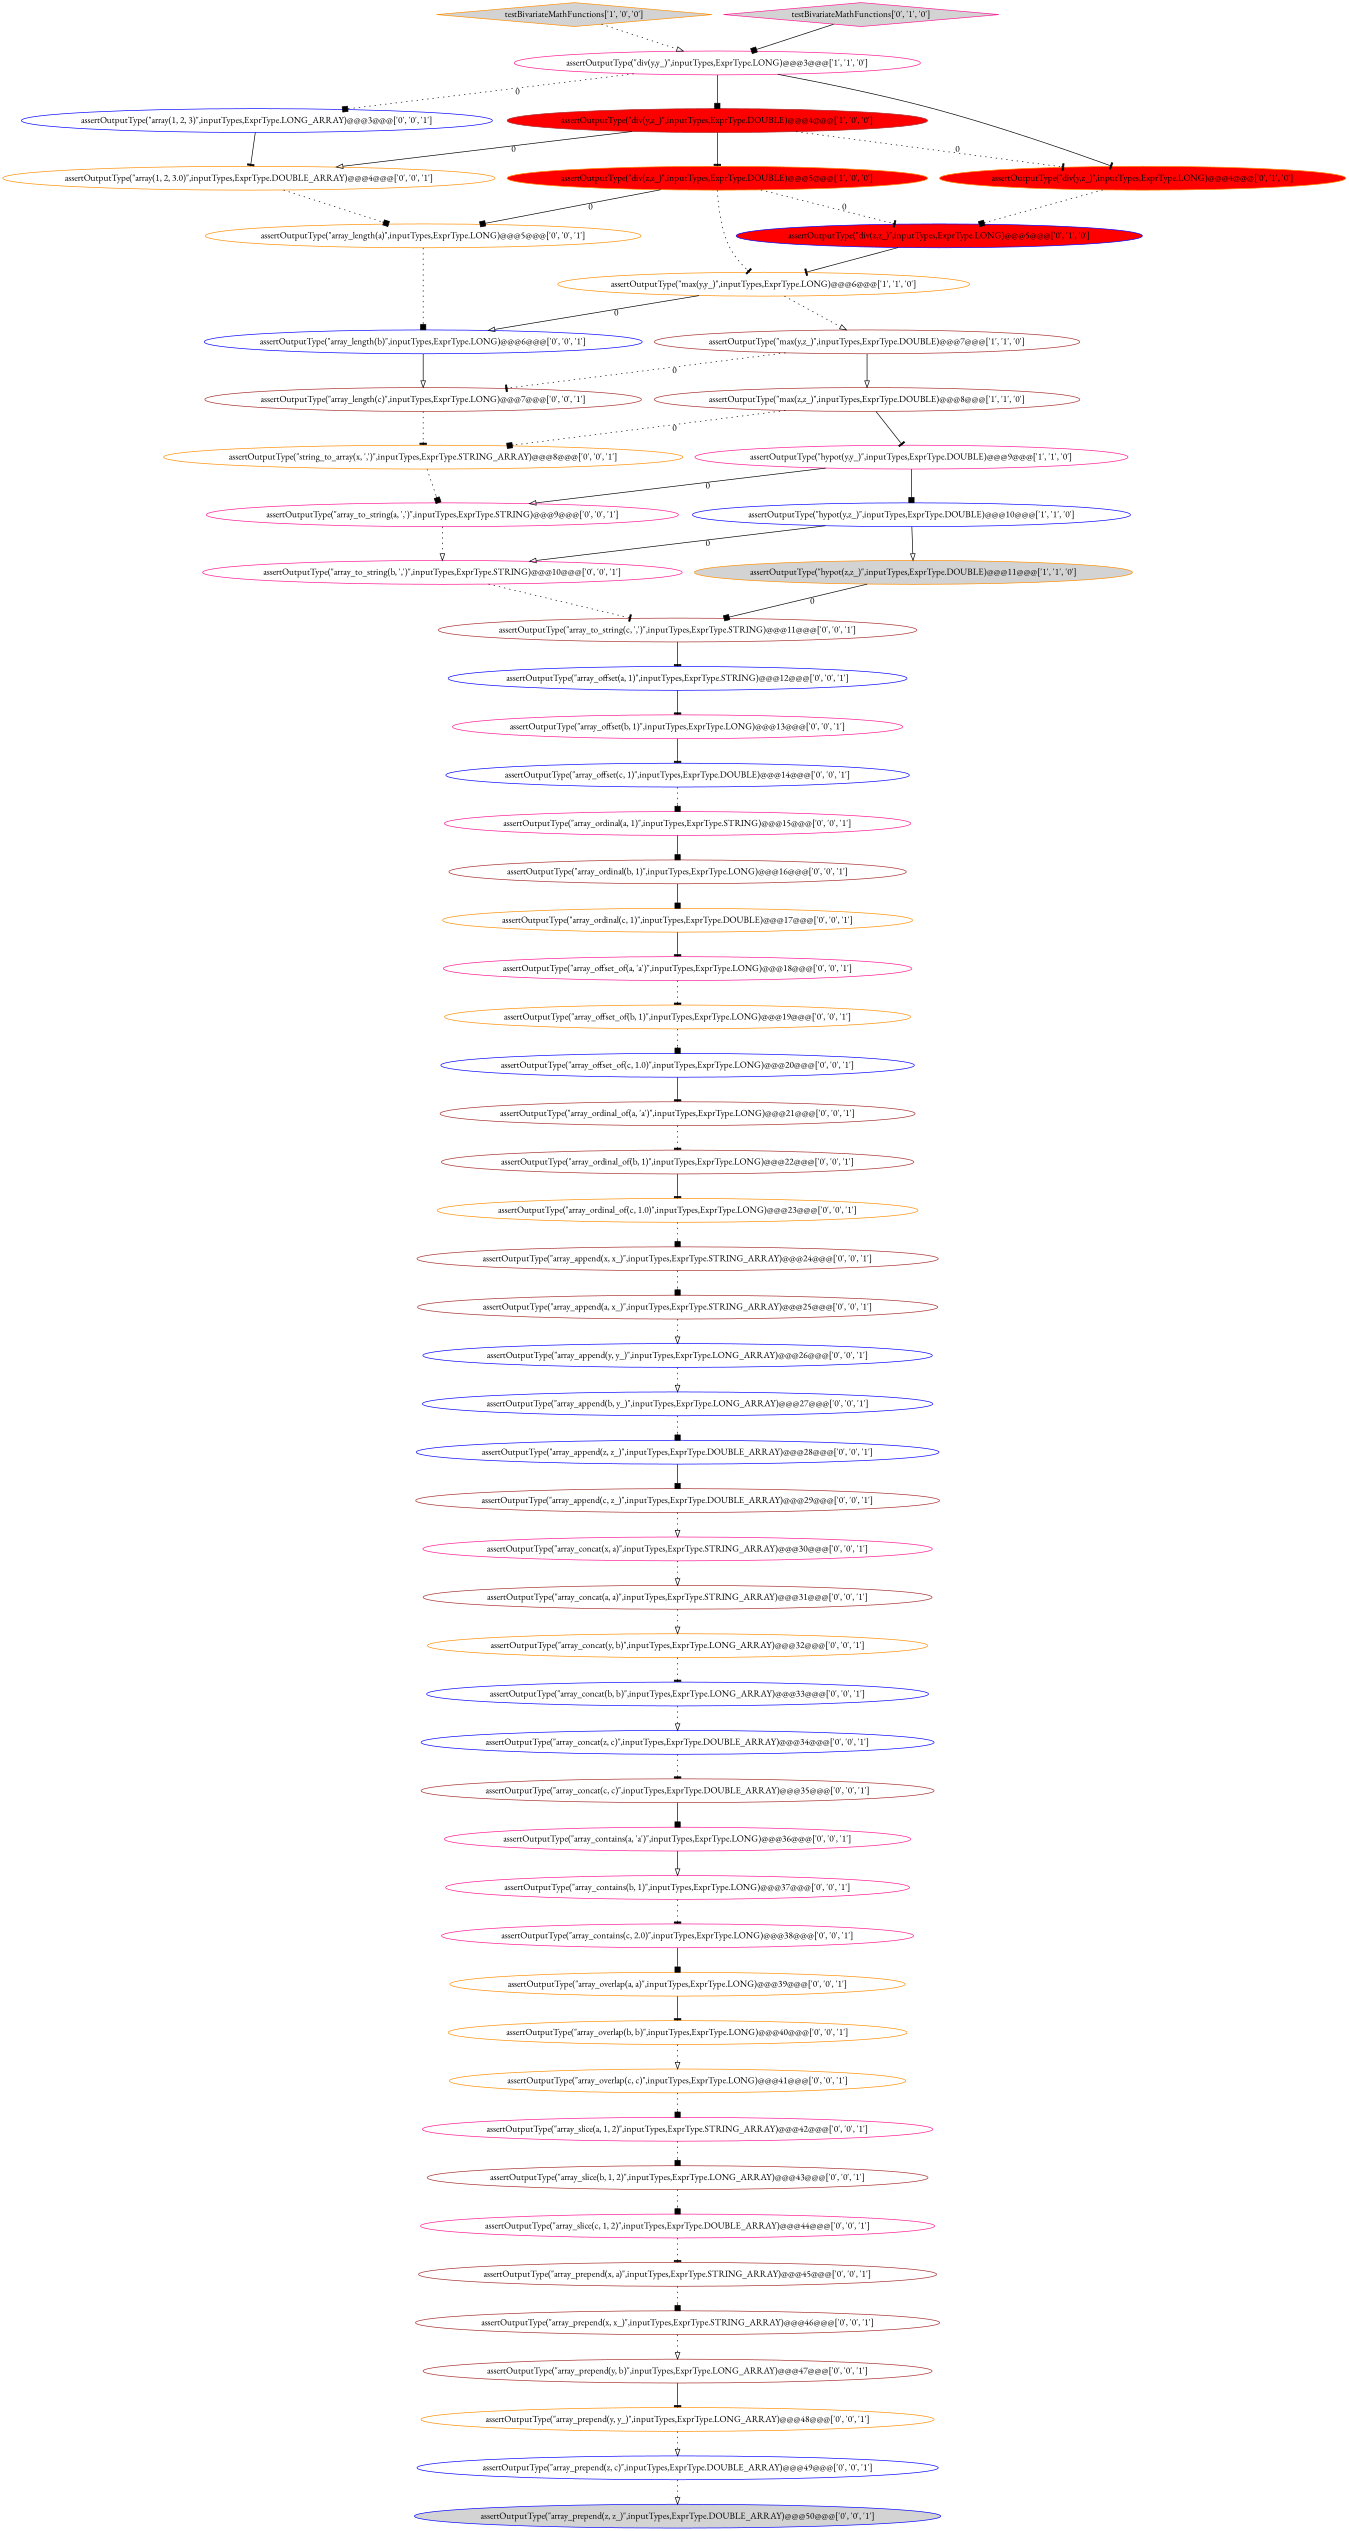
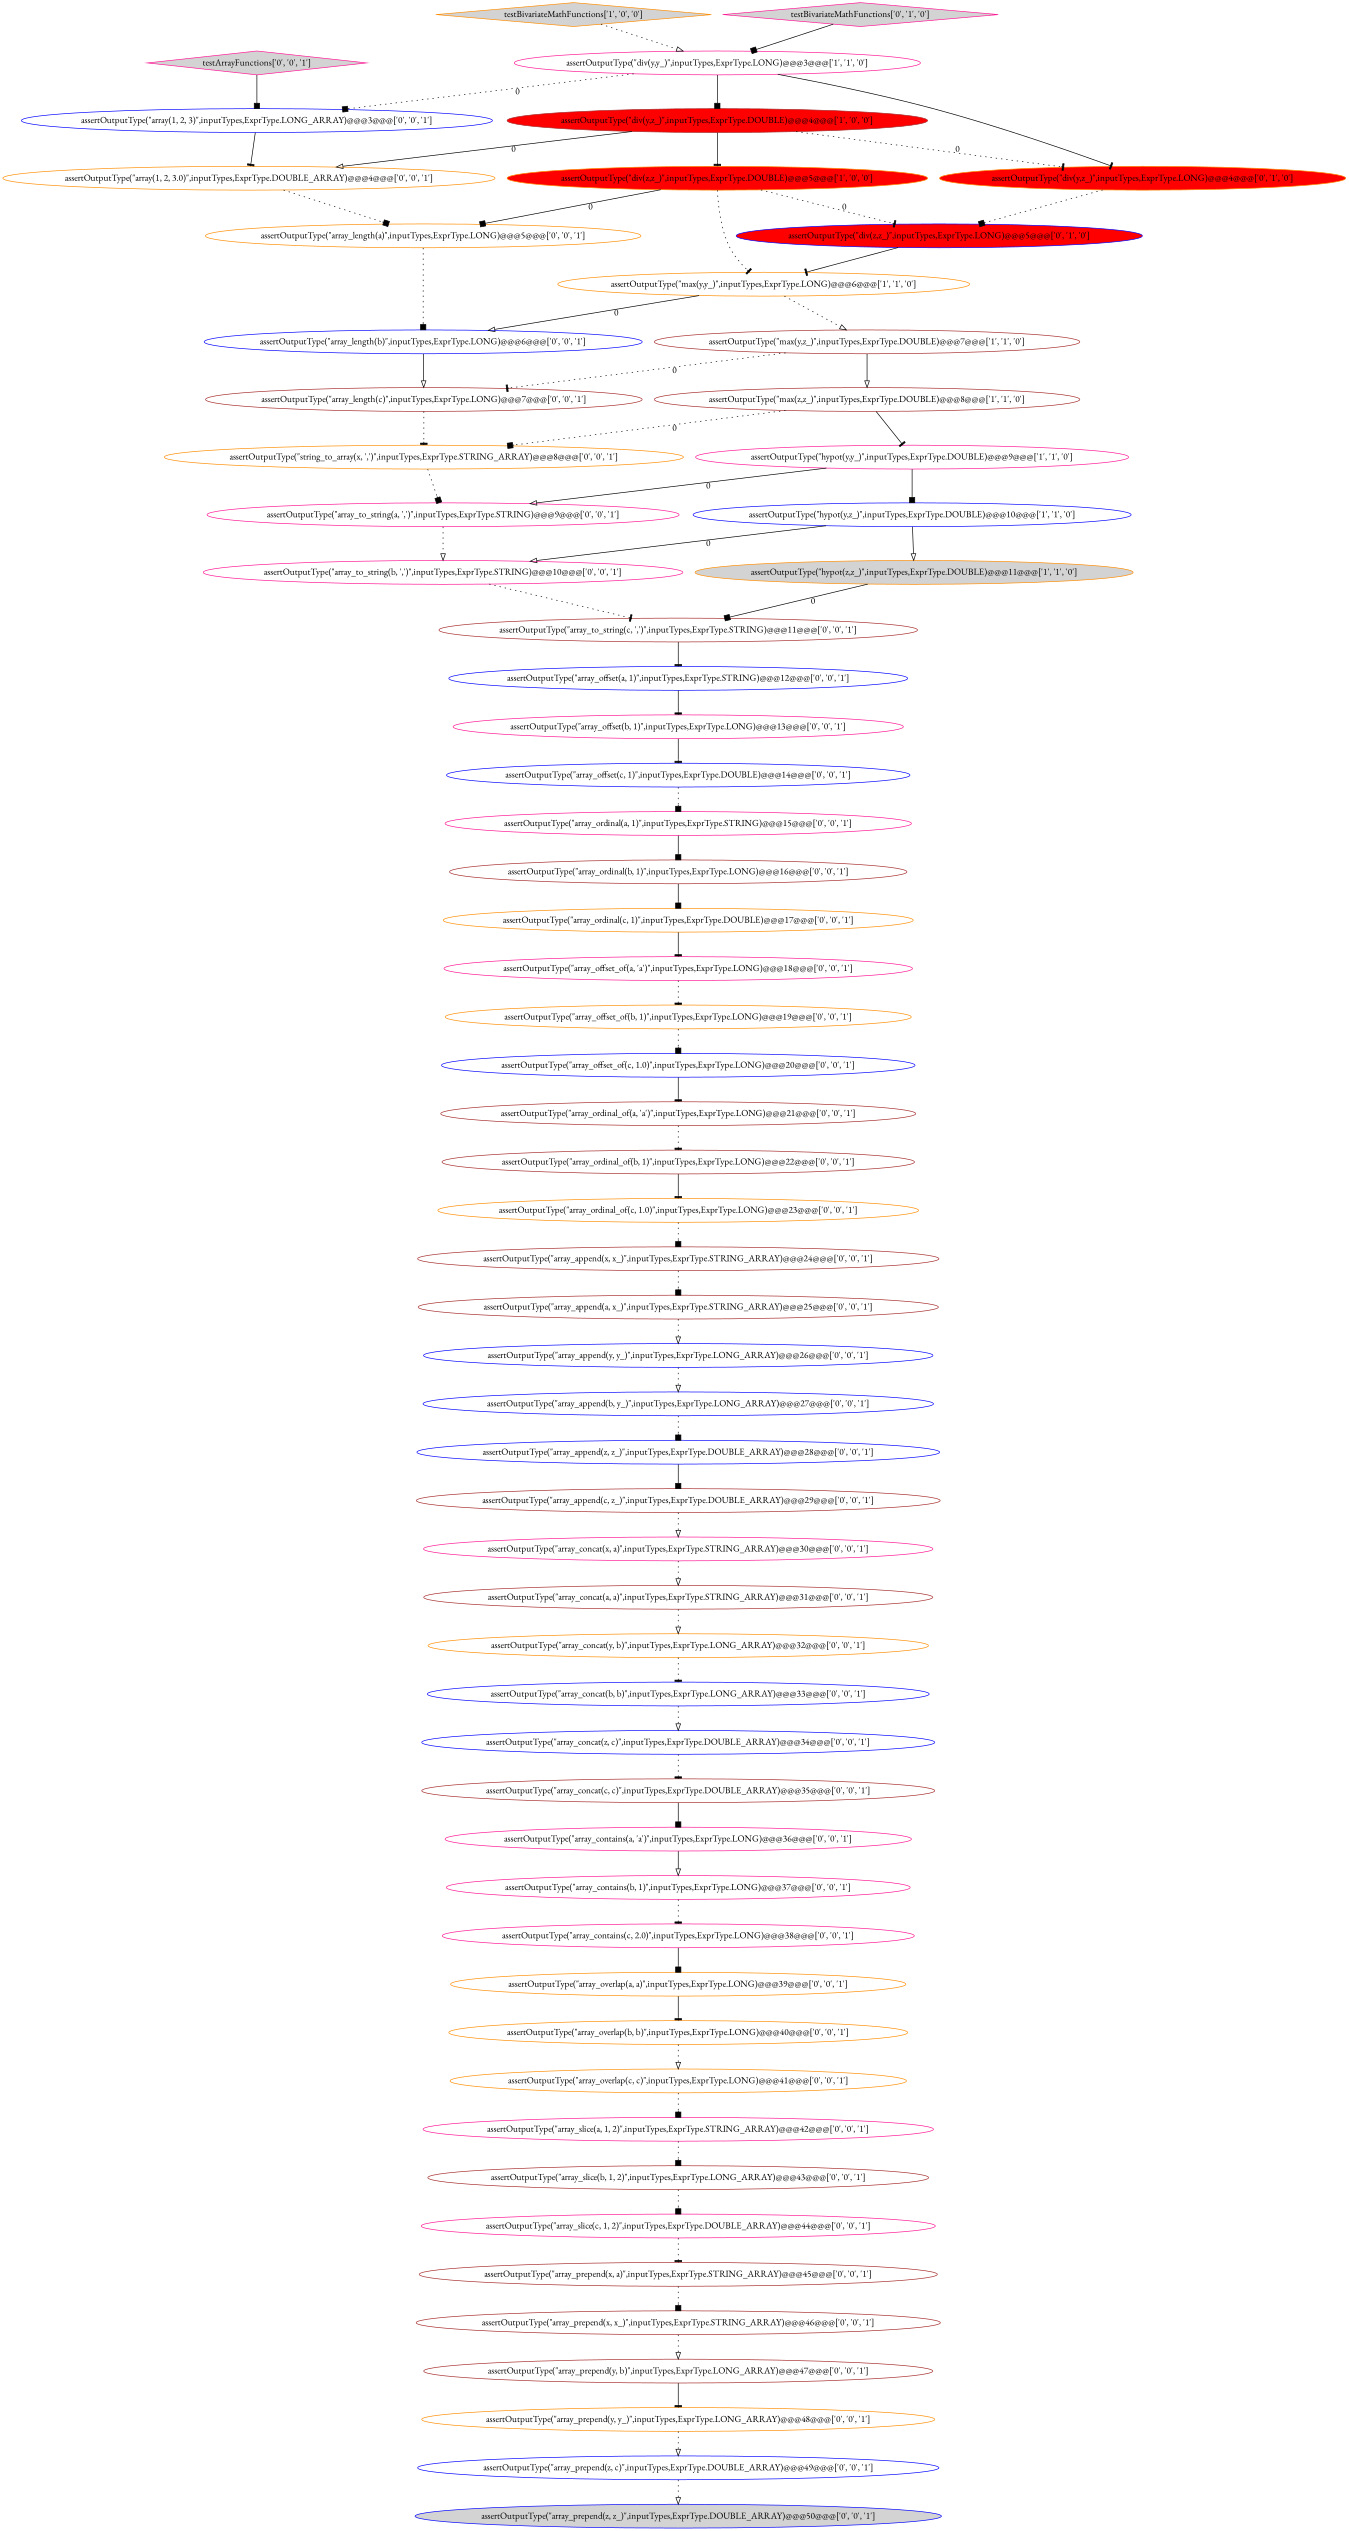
none -> (257, 63)
